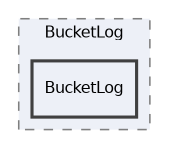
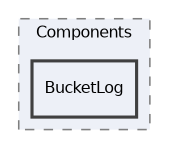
(84, 34) -> (84, 34)
